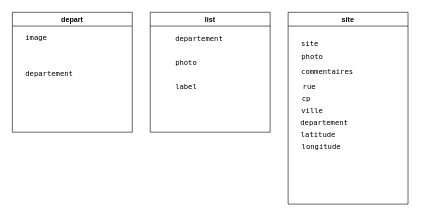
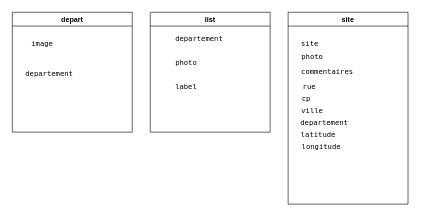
(42, 38) -> (48, 44)
